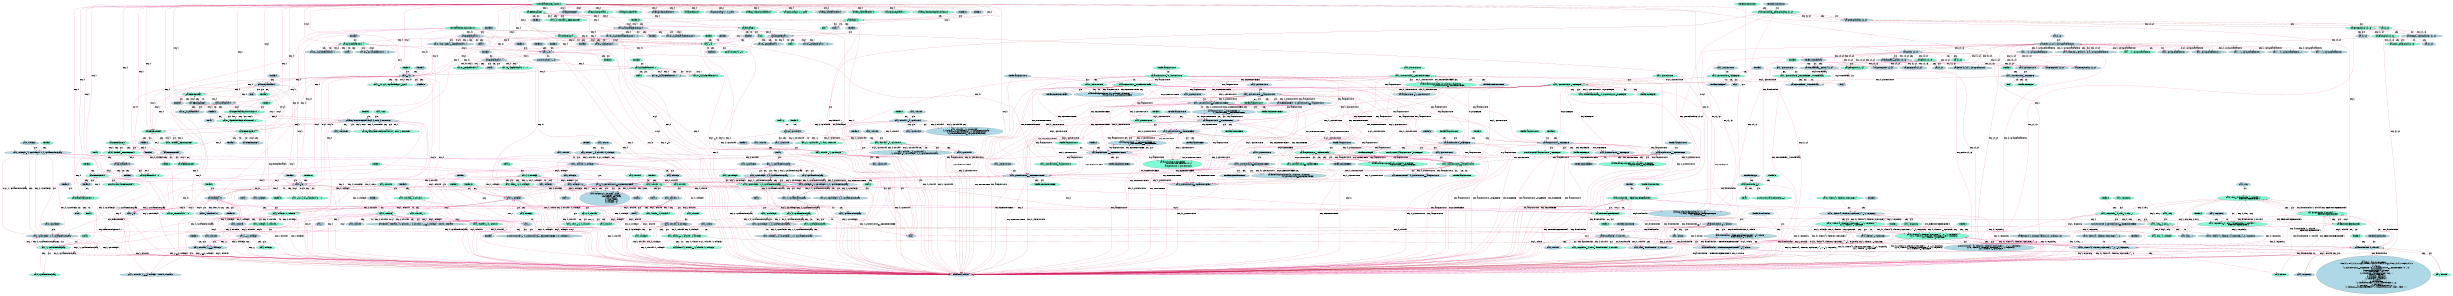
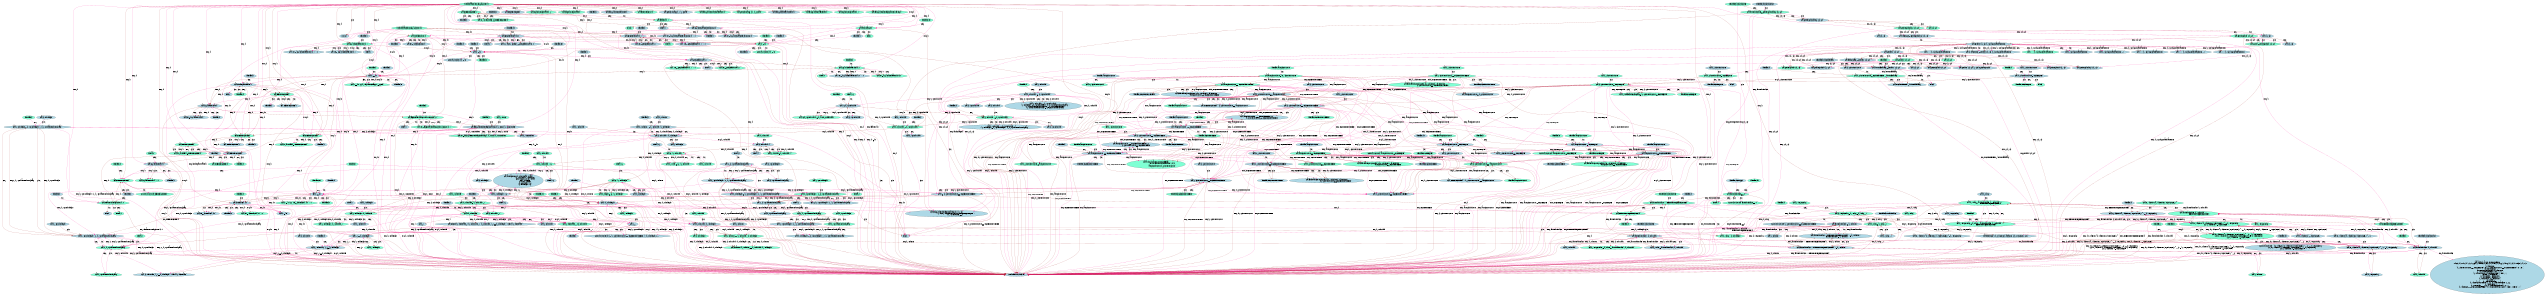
none -> (344, 36)
none -> (610, 159)
